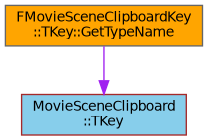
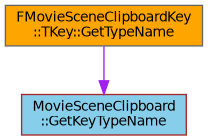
(104, 115) -> (104, 115)
